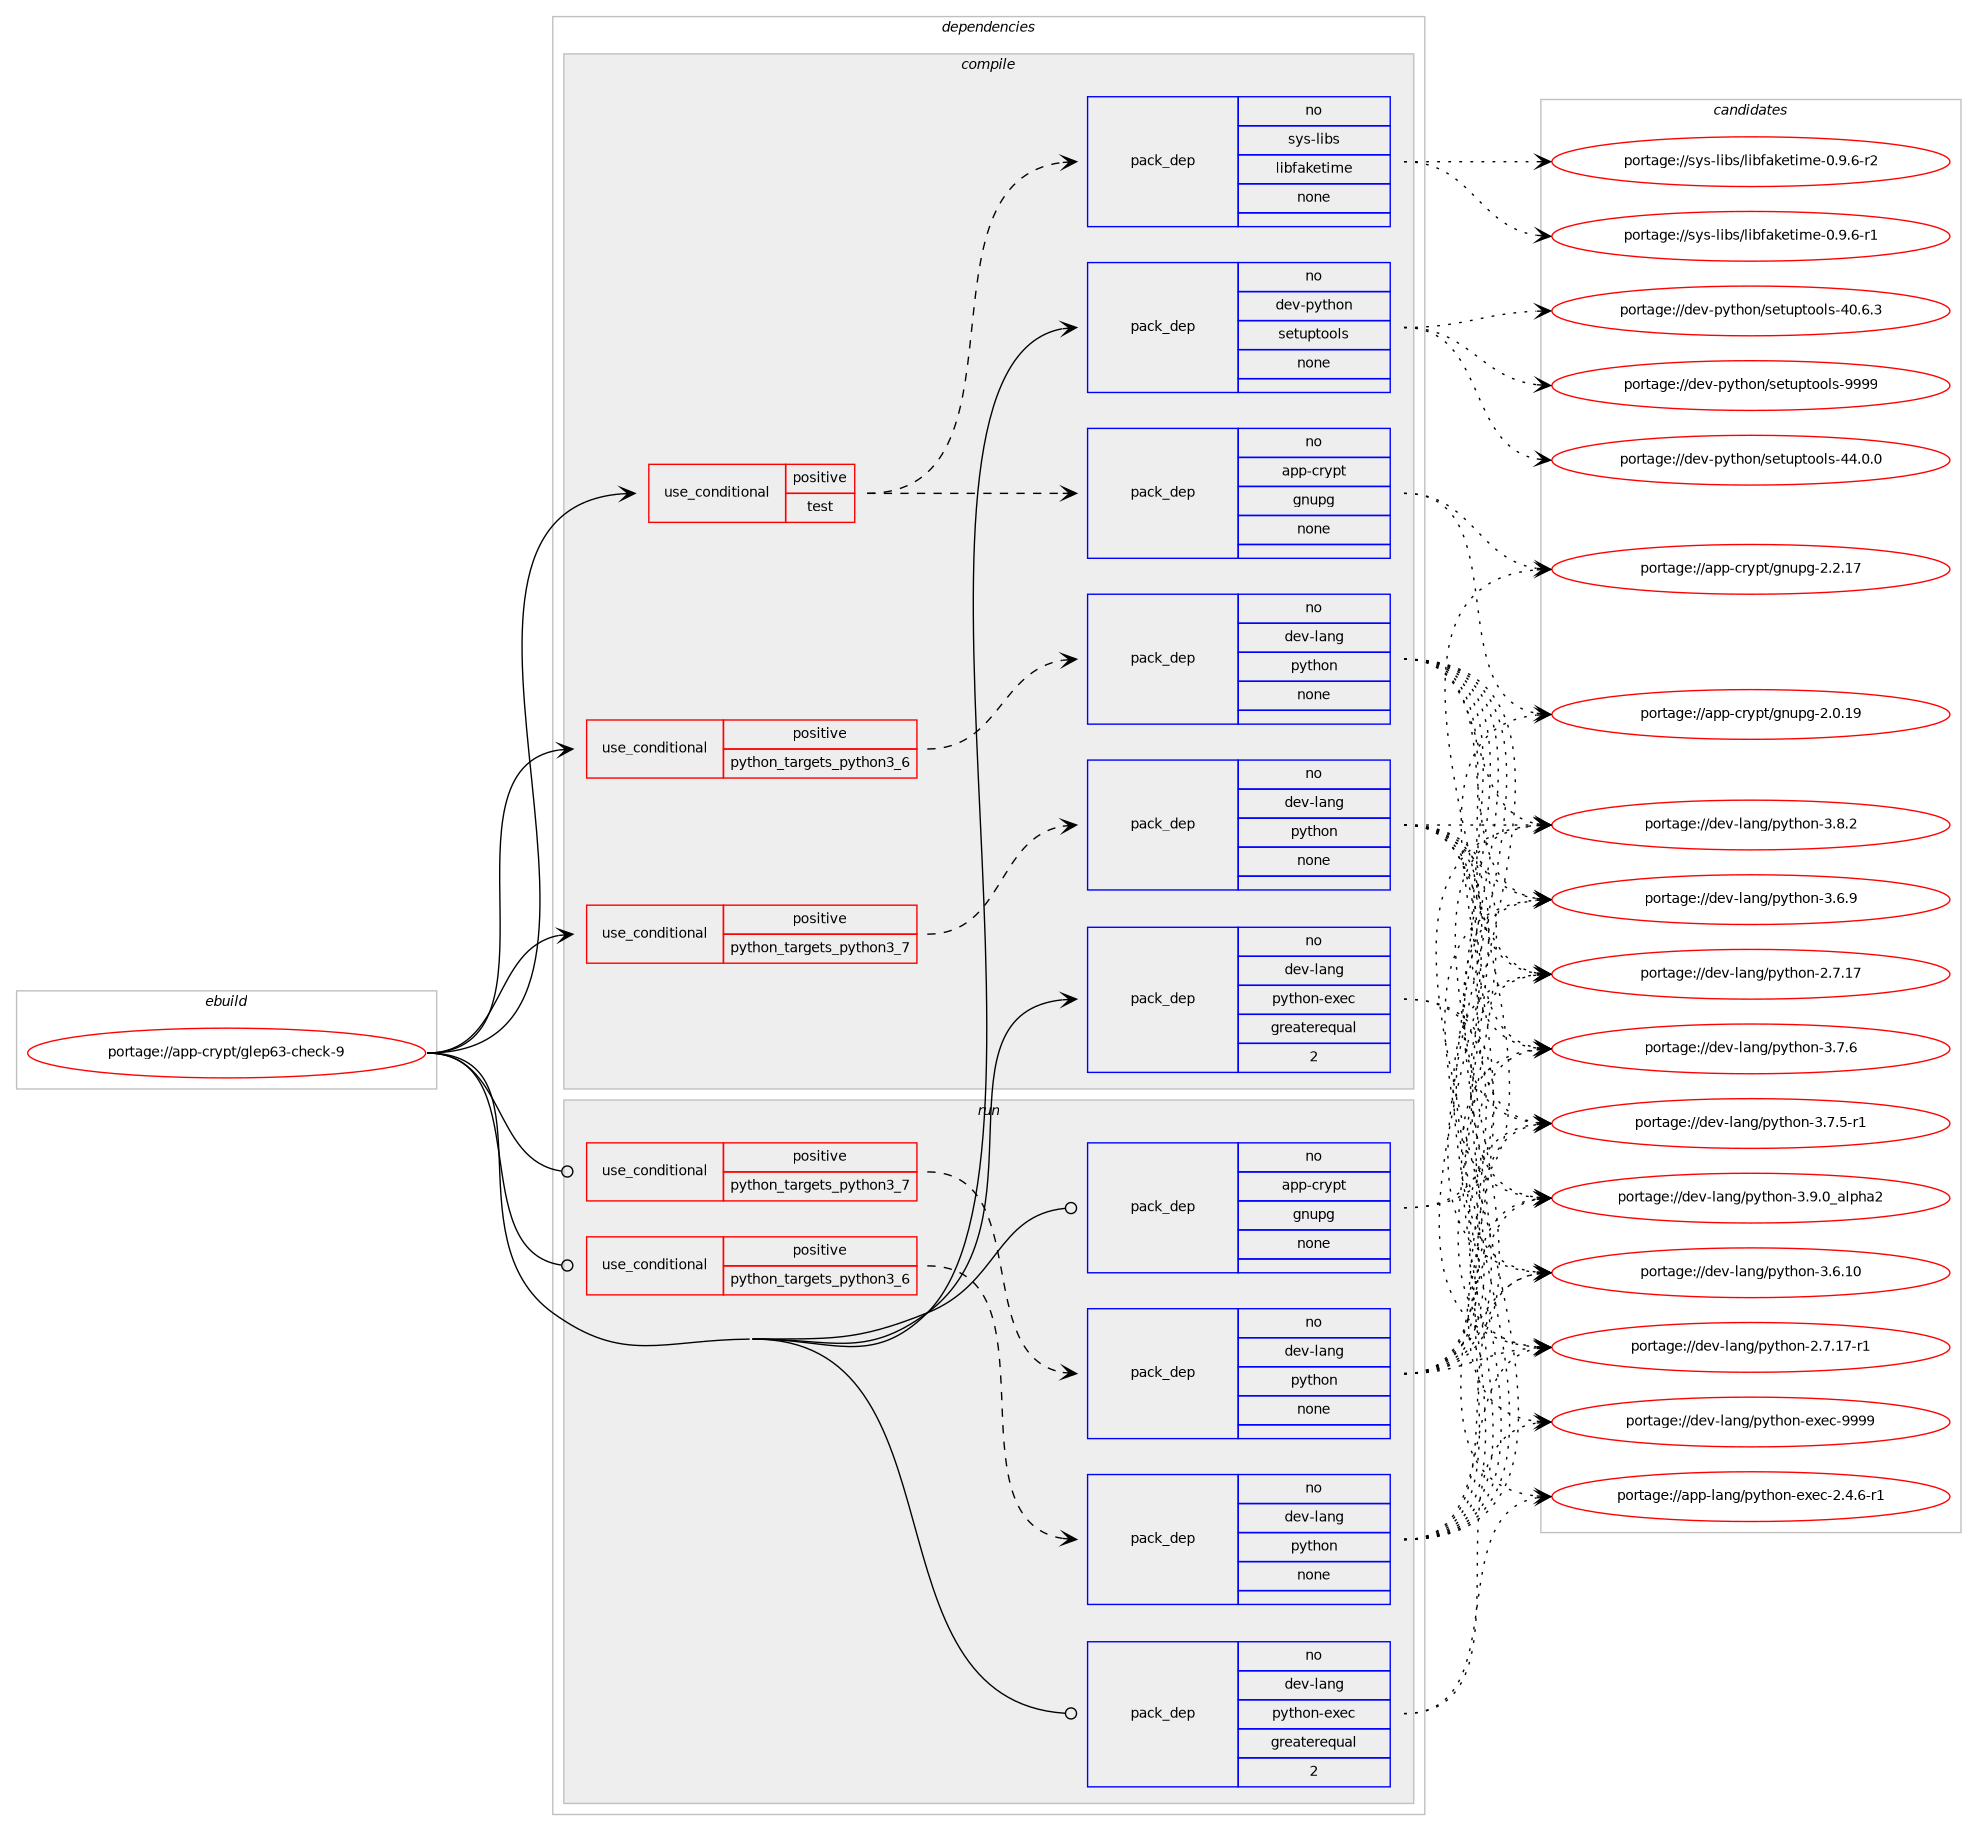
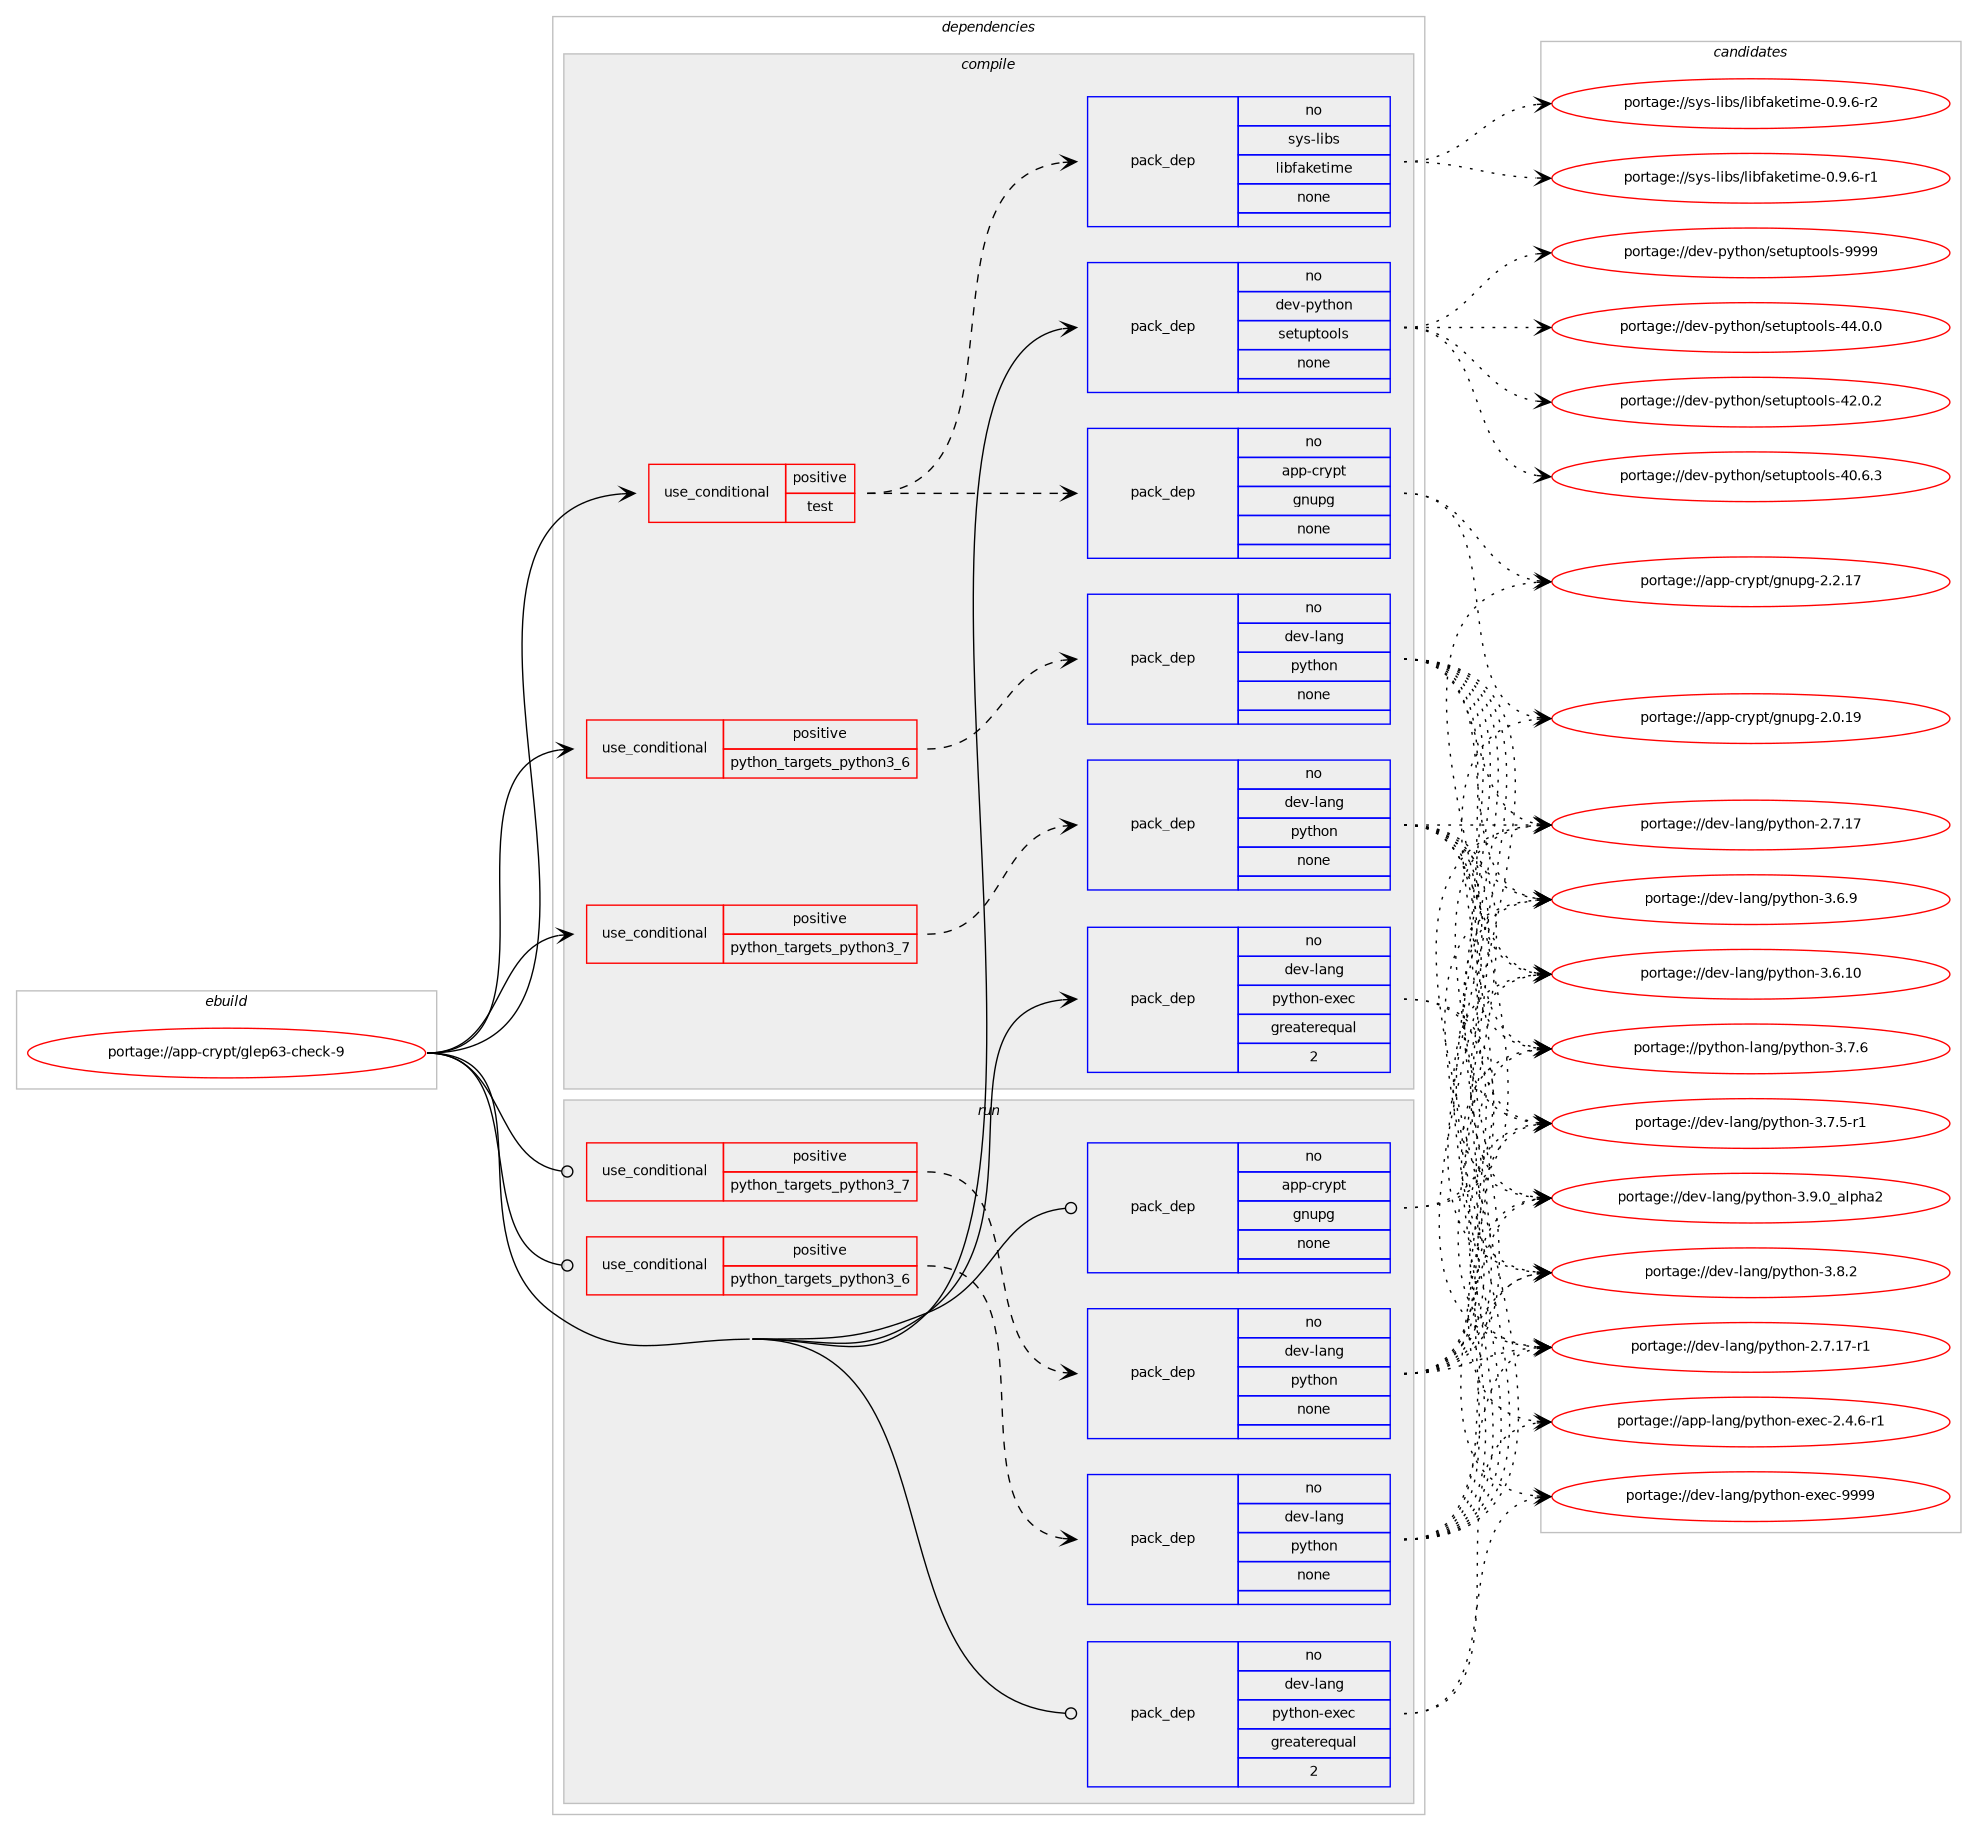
none -> (1751, 402)
(1751, 1049) -> (1751, 1049)
